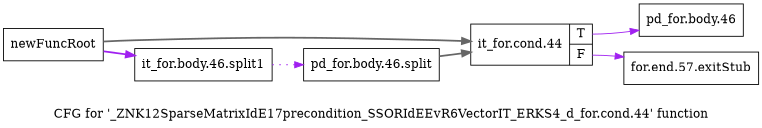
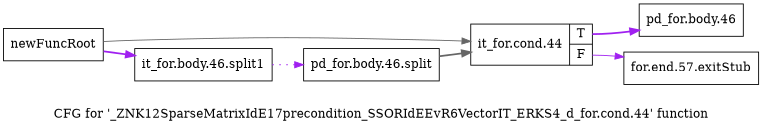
(611, 33) -> (611, 33)
(283, 38) -> (283, 38)
